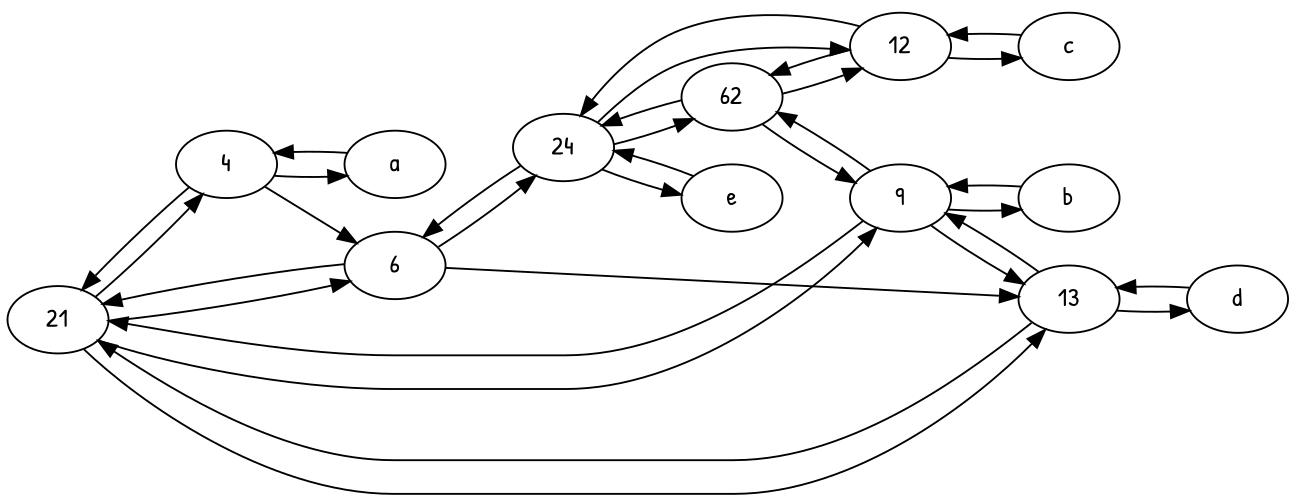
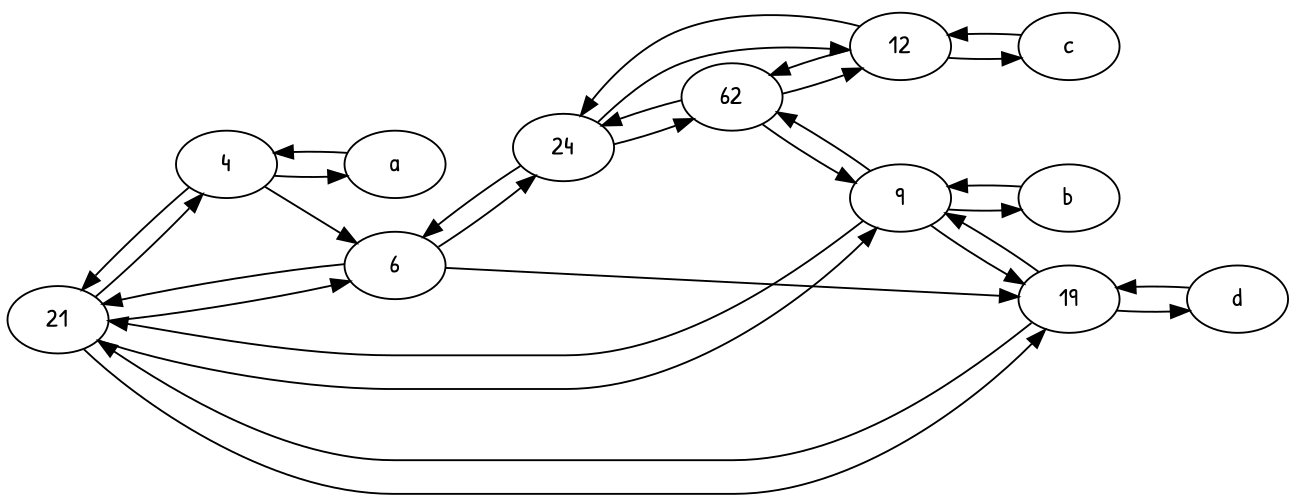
(732, 198) -> none
(1069, 299) -> (1069, 299)
